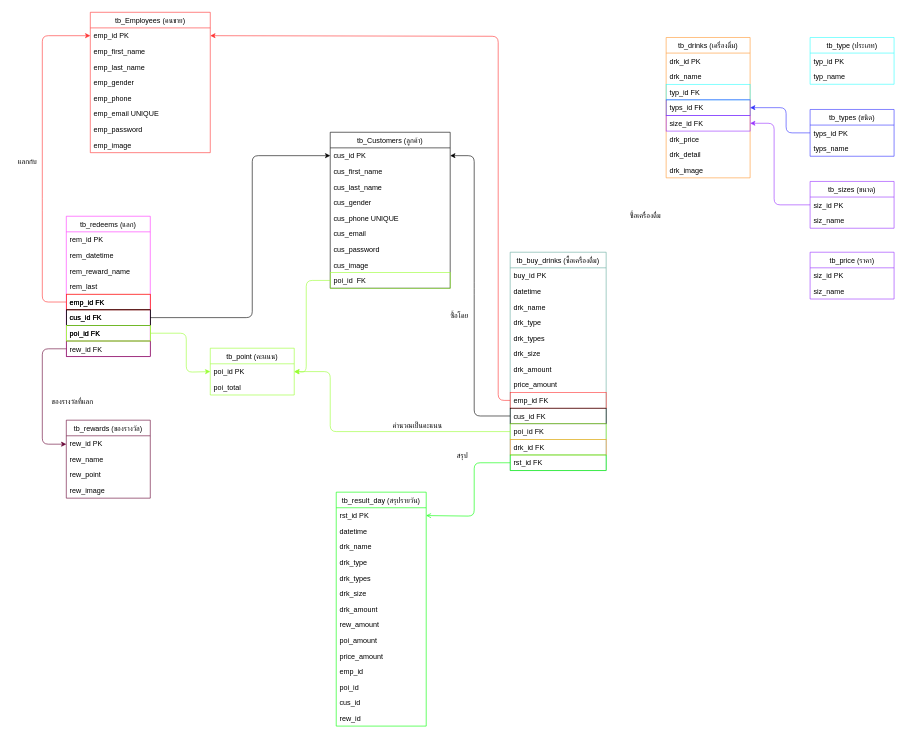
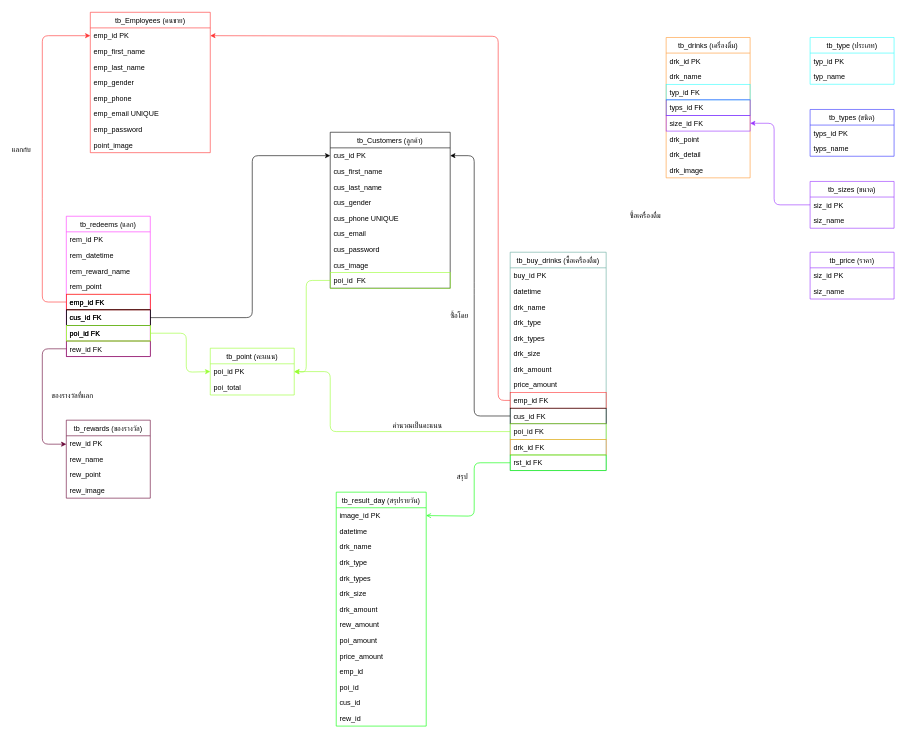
(771, 108) -> none
(687, 139) -> (687, 139)
(111, 145) -> (114, 145)
(27, 162) -> (21, 150)
(85, 287) -> (87, 287)
(72, 402) -> (72, 396)
(462, 456) -> (462, 477)
(356, 516) -> (359, 516)
